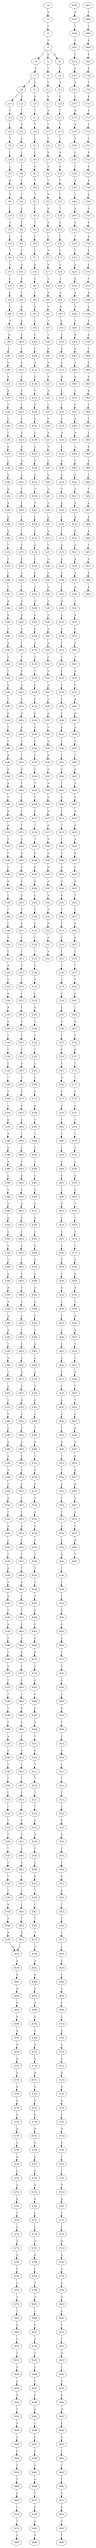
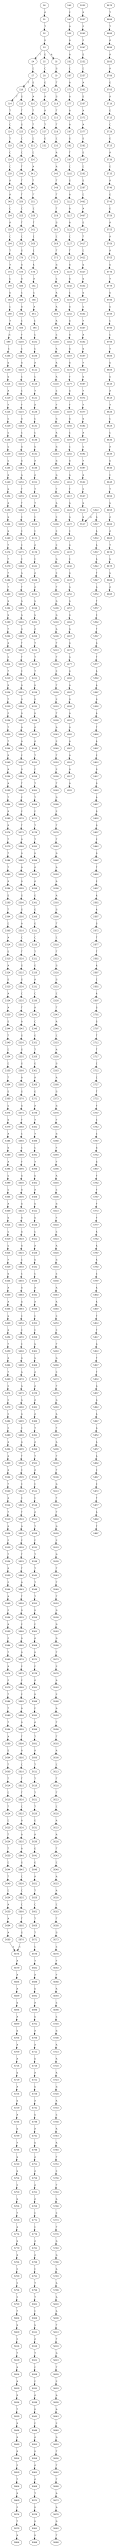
(48, 160) -> none
(75, 530) -> (90, 517)
